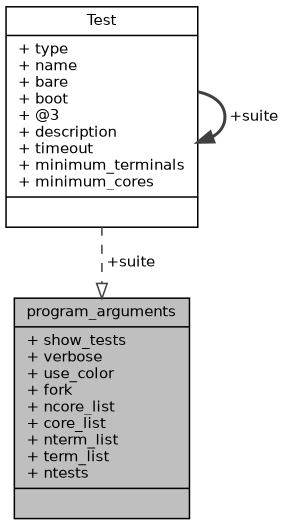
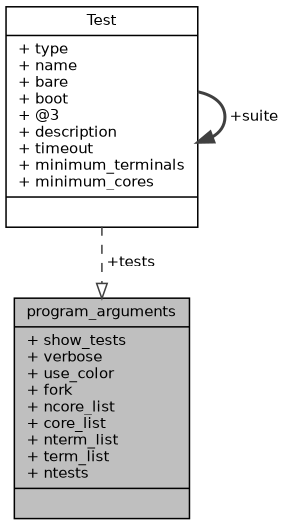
(129, 263) -> (129, 263)
